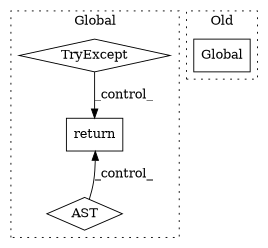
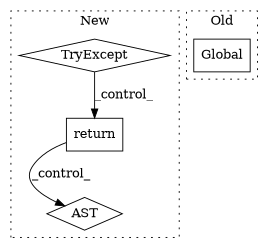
(95, 21) -> (95, 21)
(94, 180) -> (31, 170)
